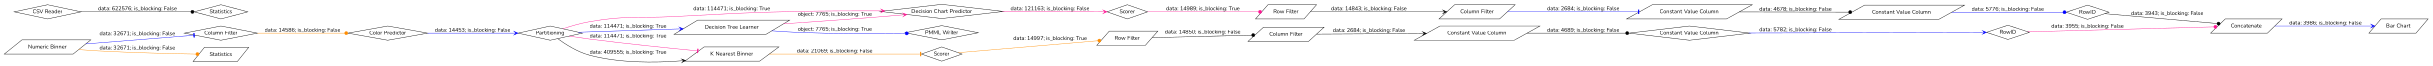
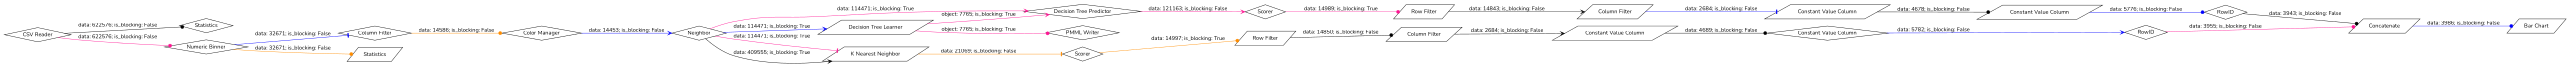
(942, 11) -> (1083, 11)
(2323, 26) -> (2461, 26)
(388, 33) -> (542, 33)
(550, 33) -> (699, 33)
(838, 33) -> (981, 33)
none -> (113, 43)
(48, 47) -> (206, 47)
(732, 54) -> (876, 54)
